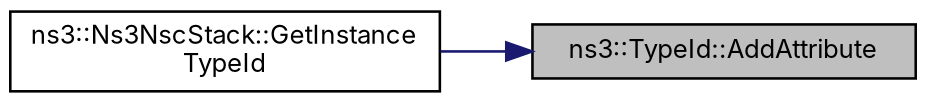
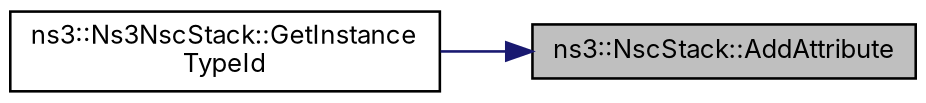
(724, 51) -> (724, 51)
